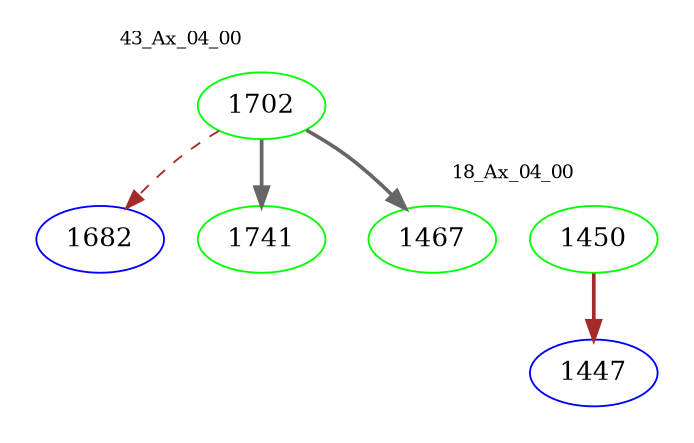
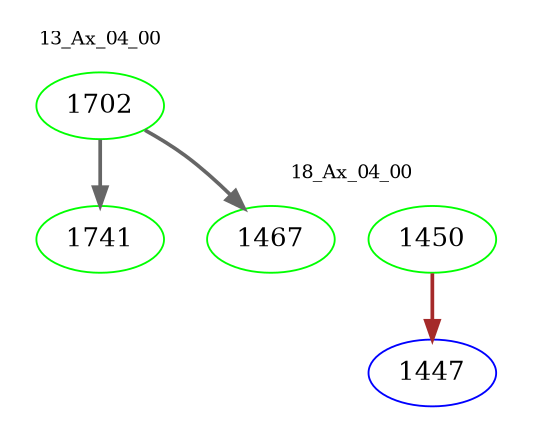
(181, 40) -> (100, 40)
(100, 239) -> none
